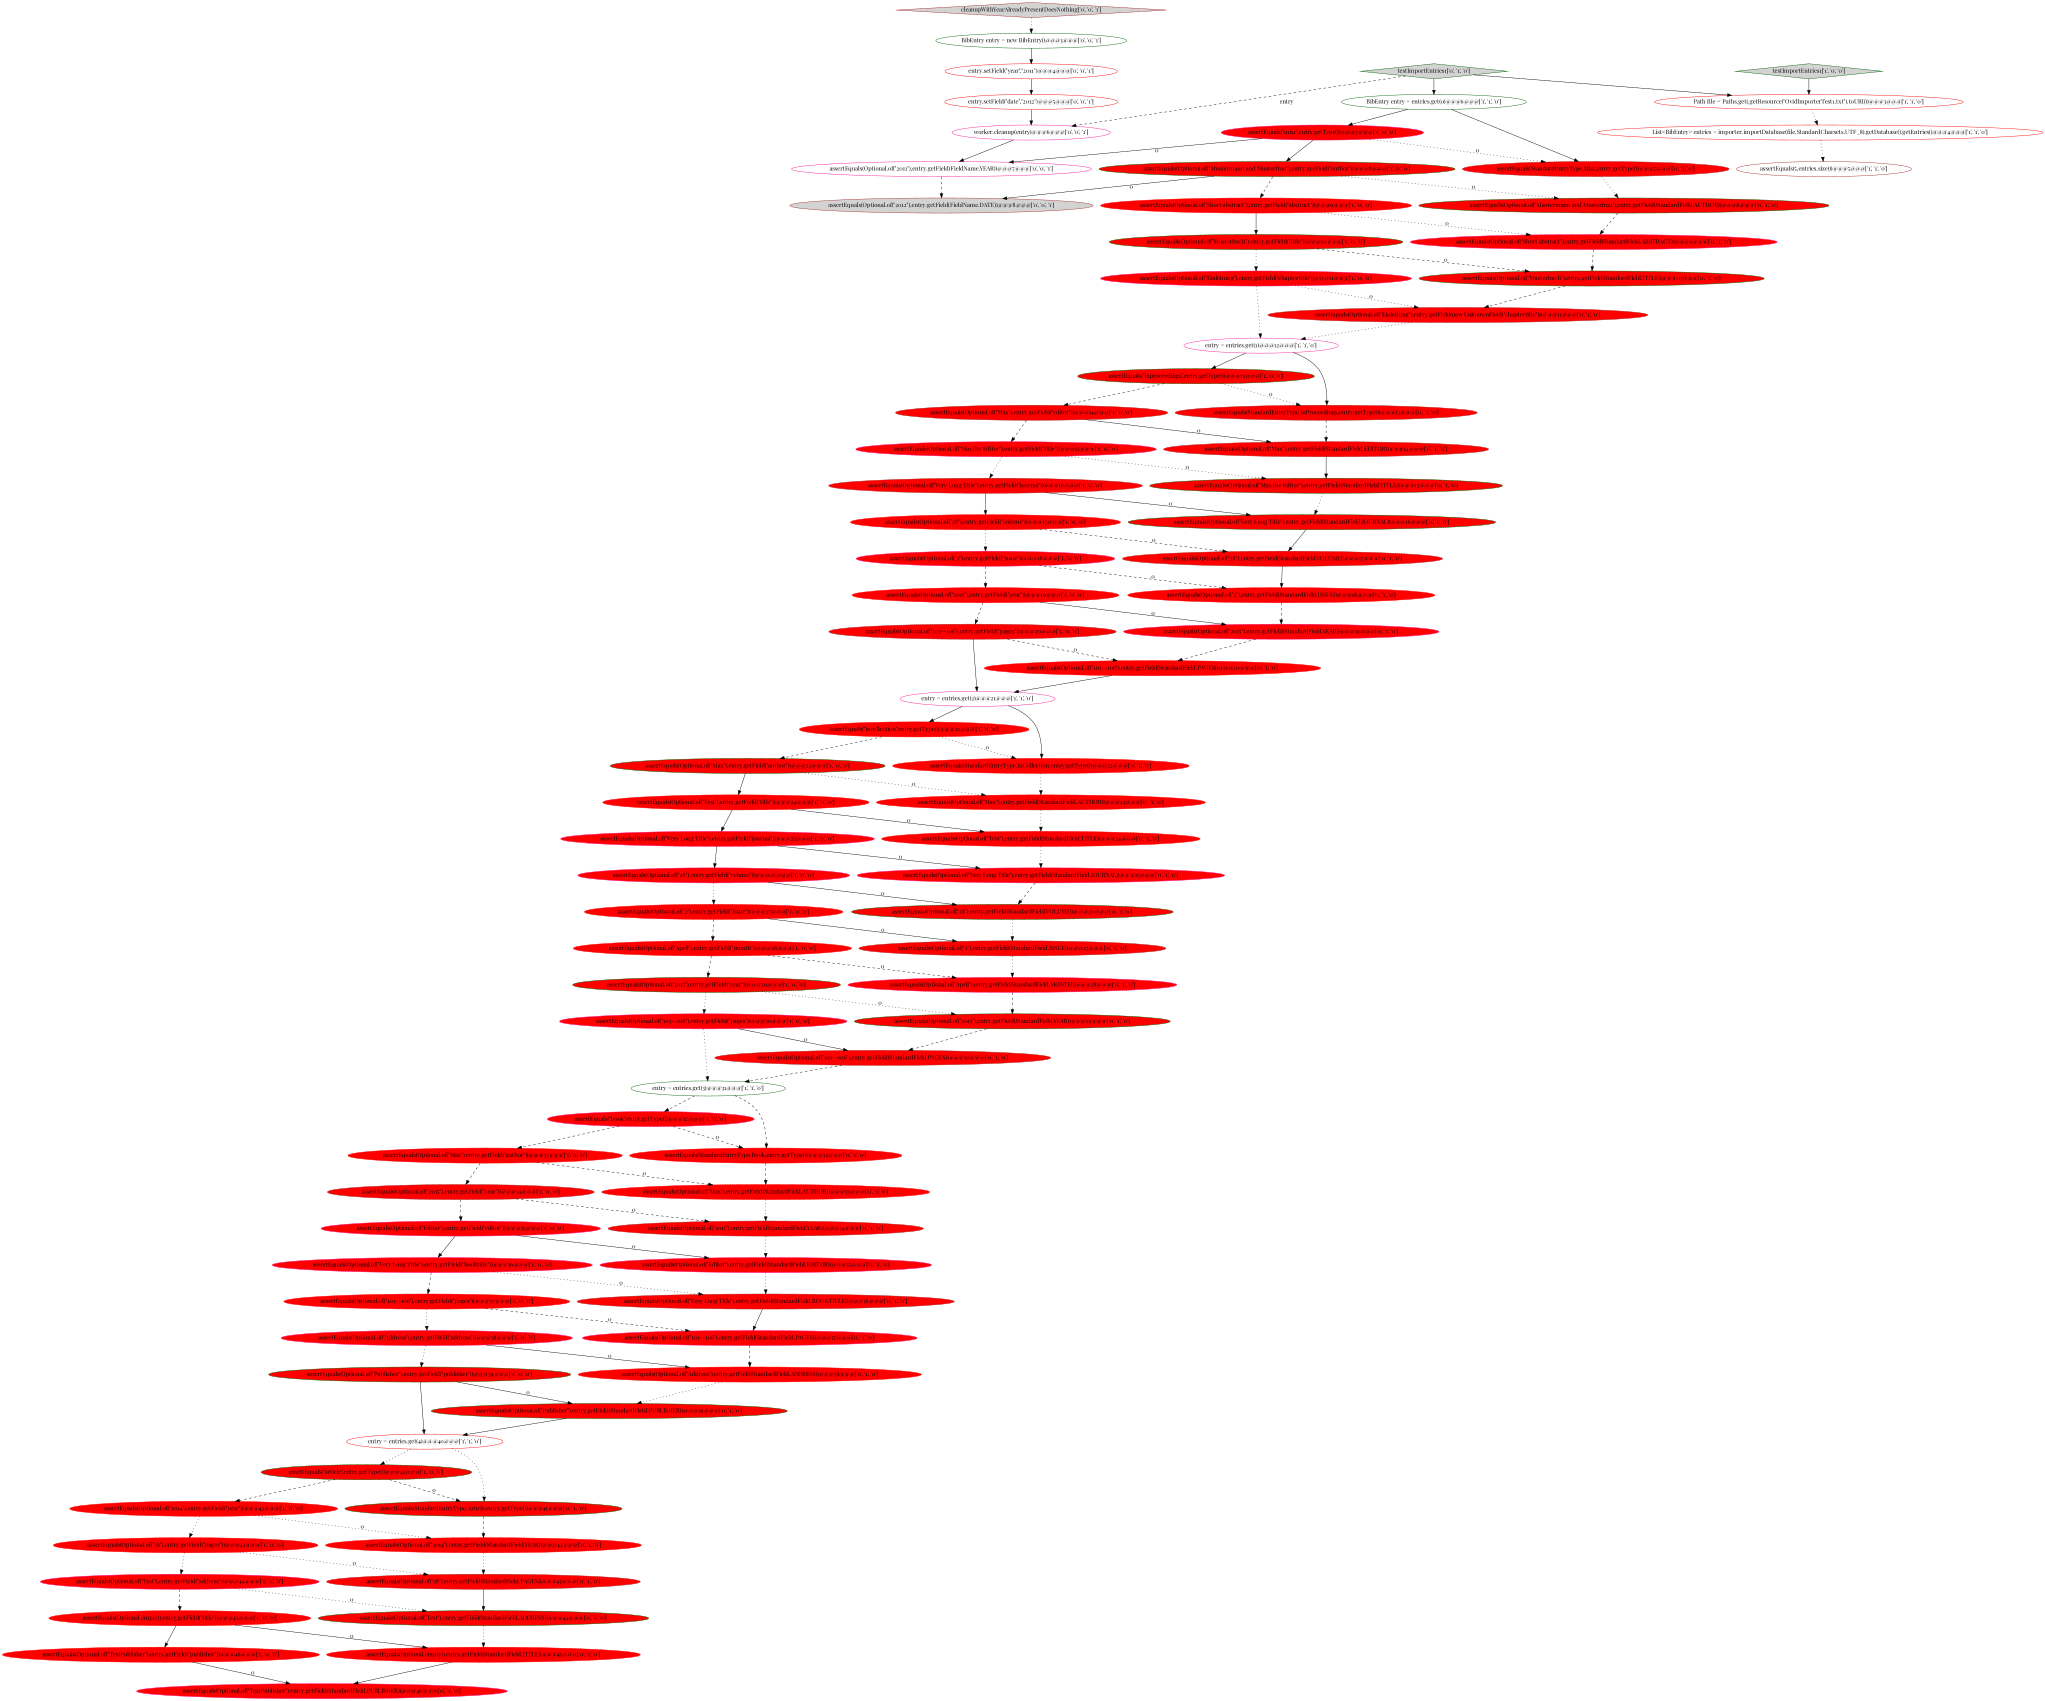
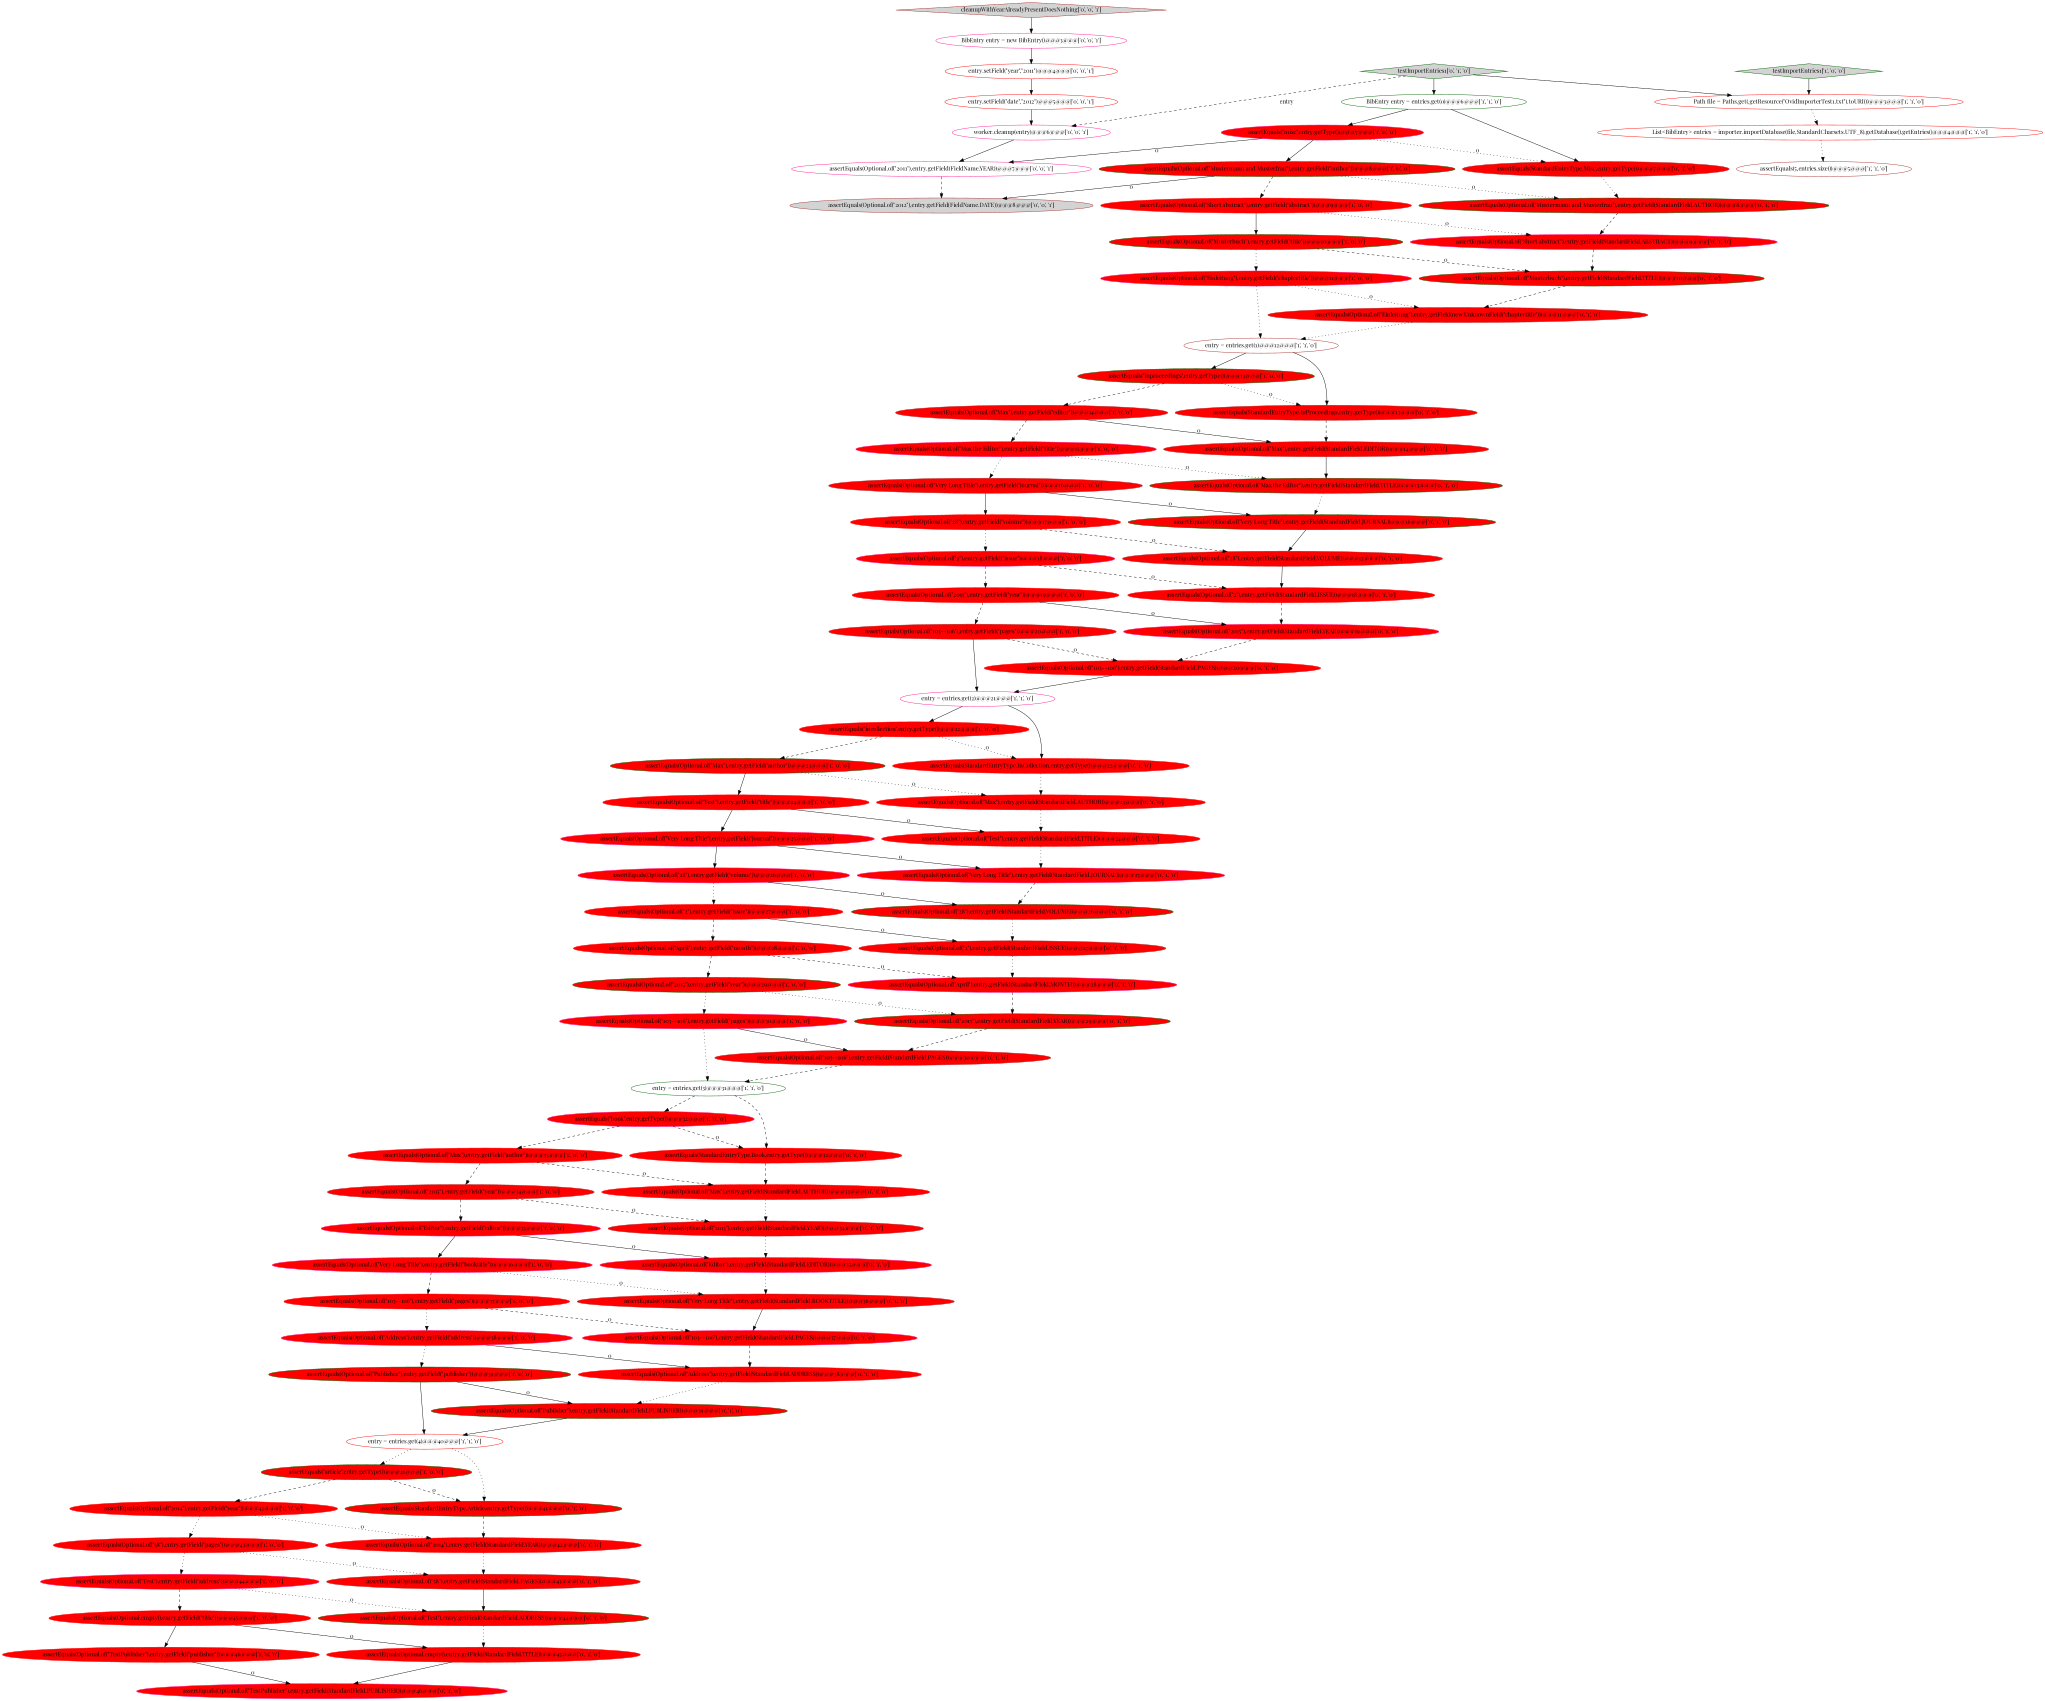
(1031, 23) -> (1031, 23)
(1031, 41) -> (1031, 41)
(1261, 346) -> (1261, 346)
